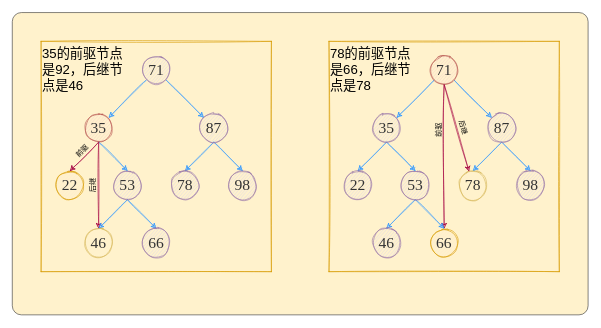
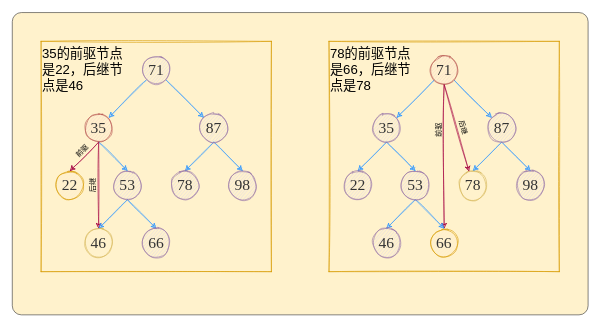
(85, 70) -> (85, 70)
